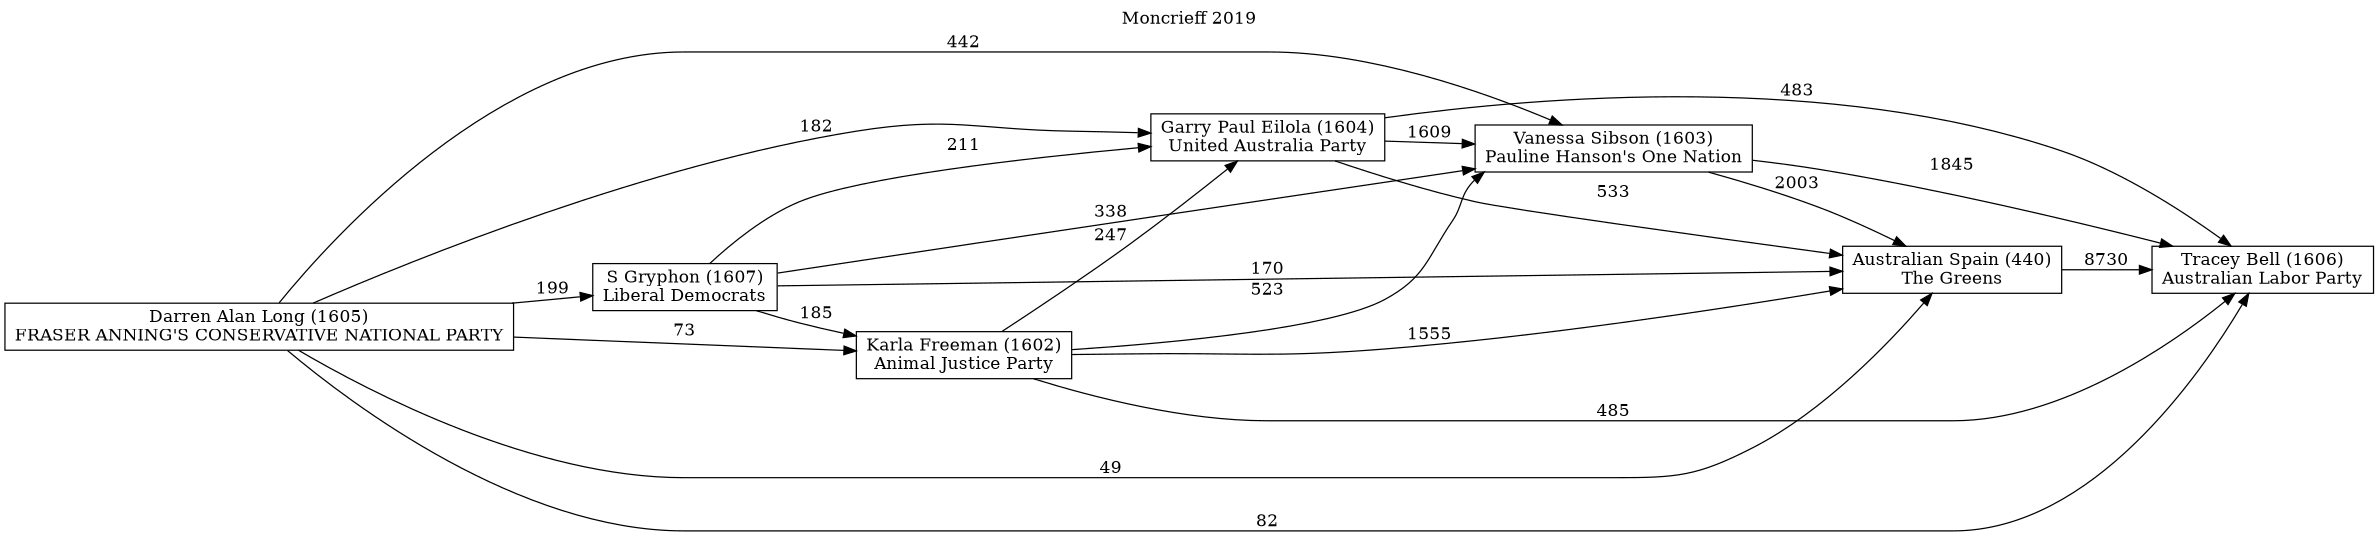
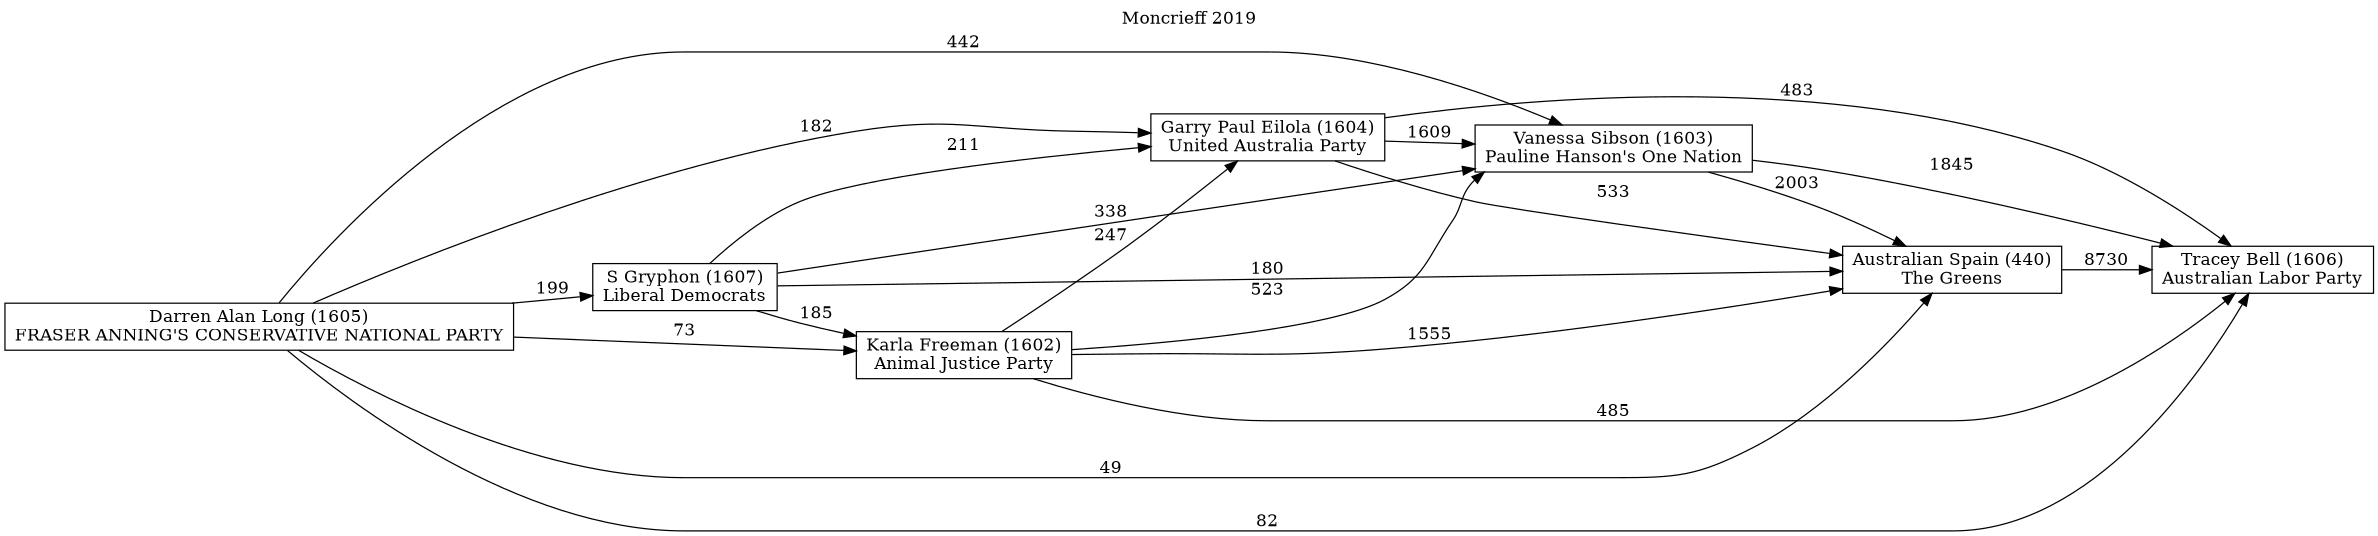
(1268, 269) -> (1268, 269)
